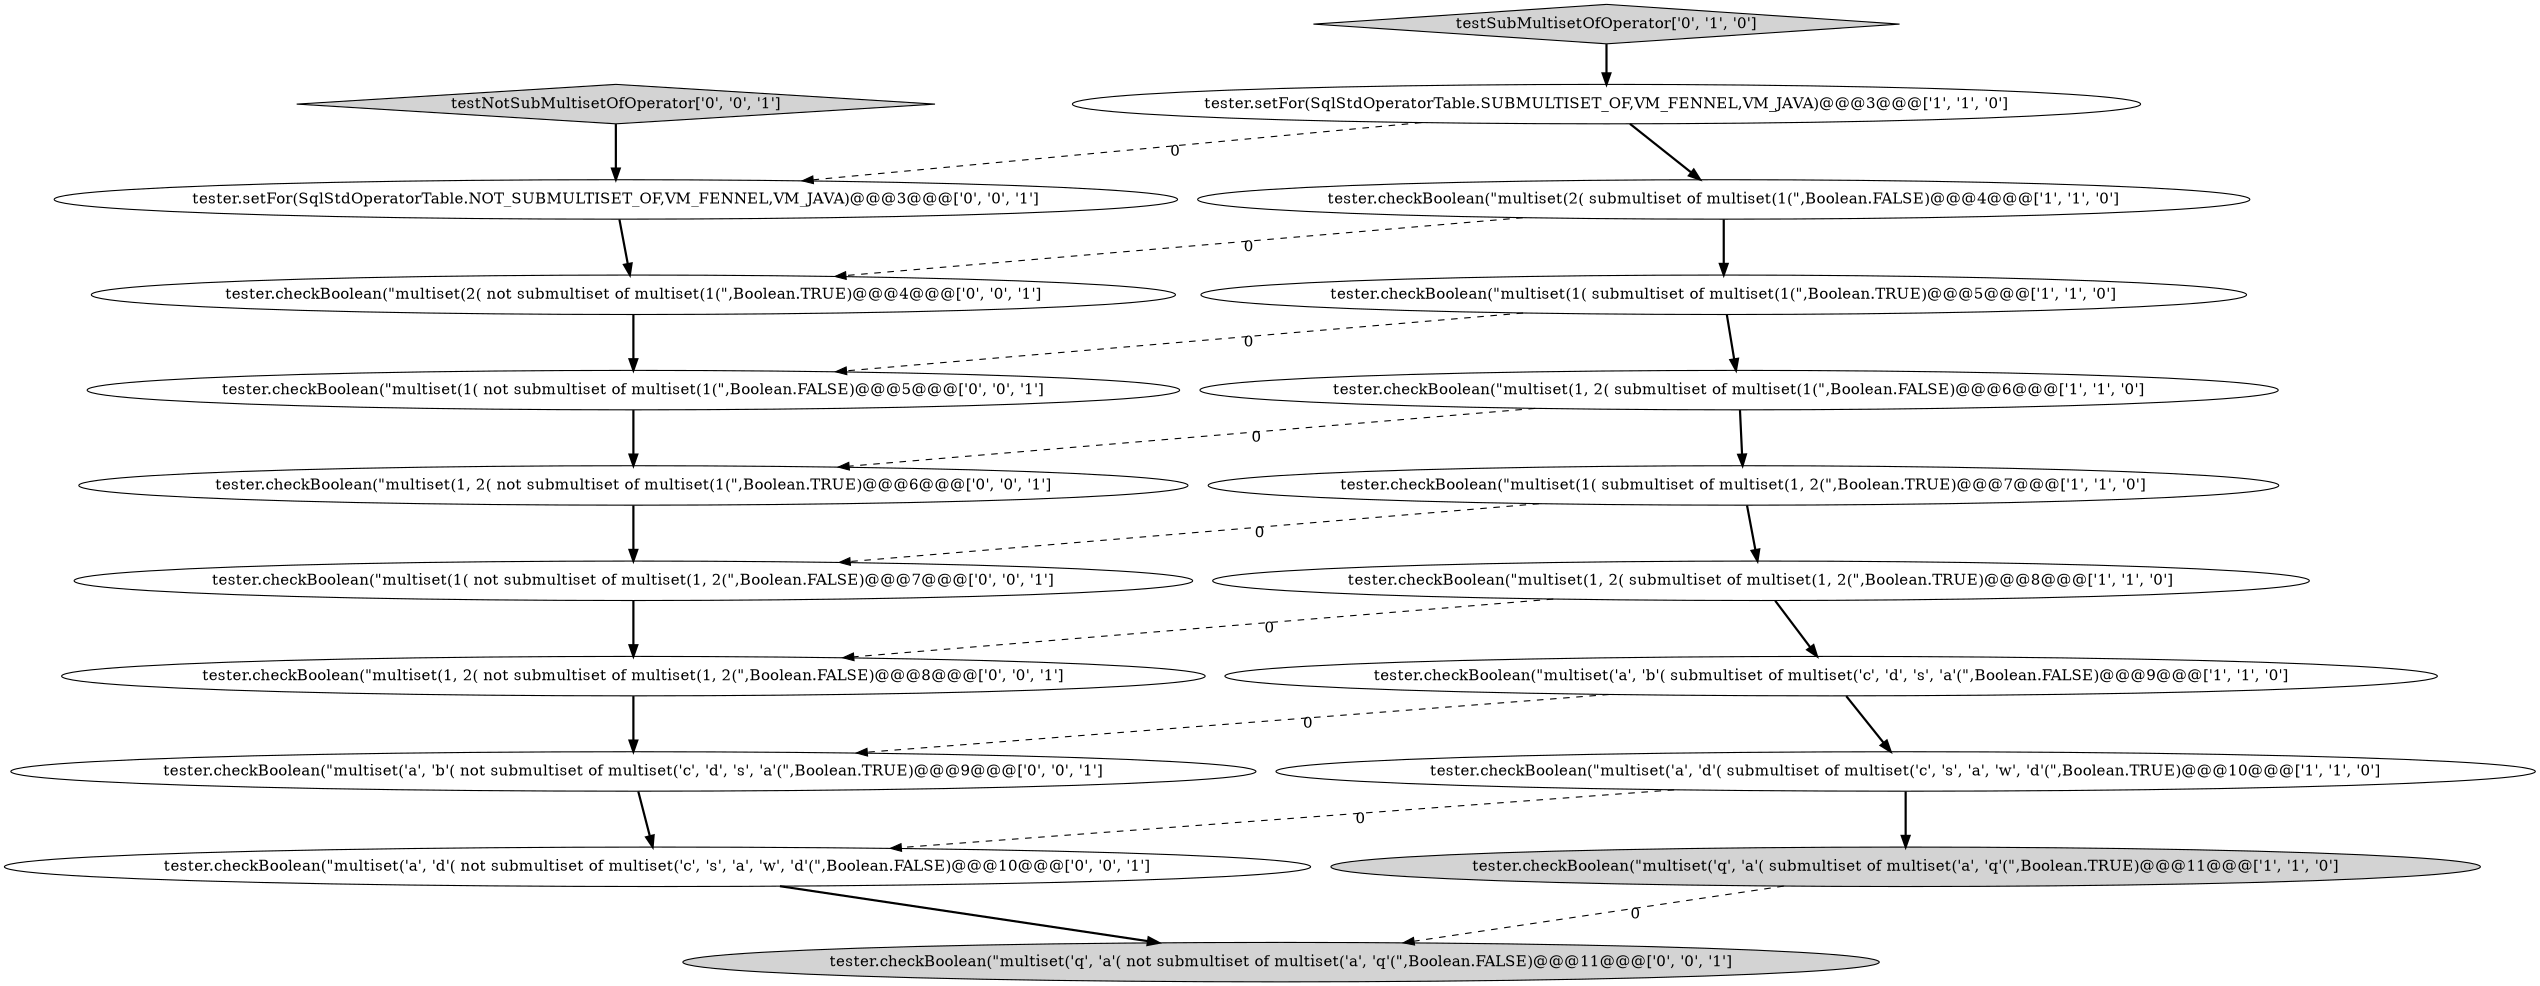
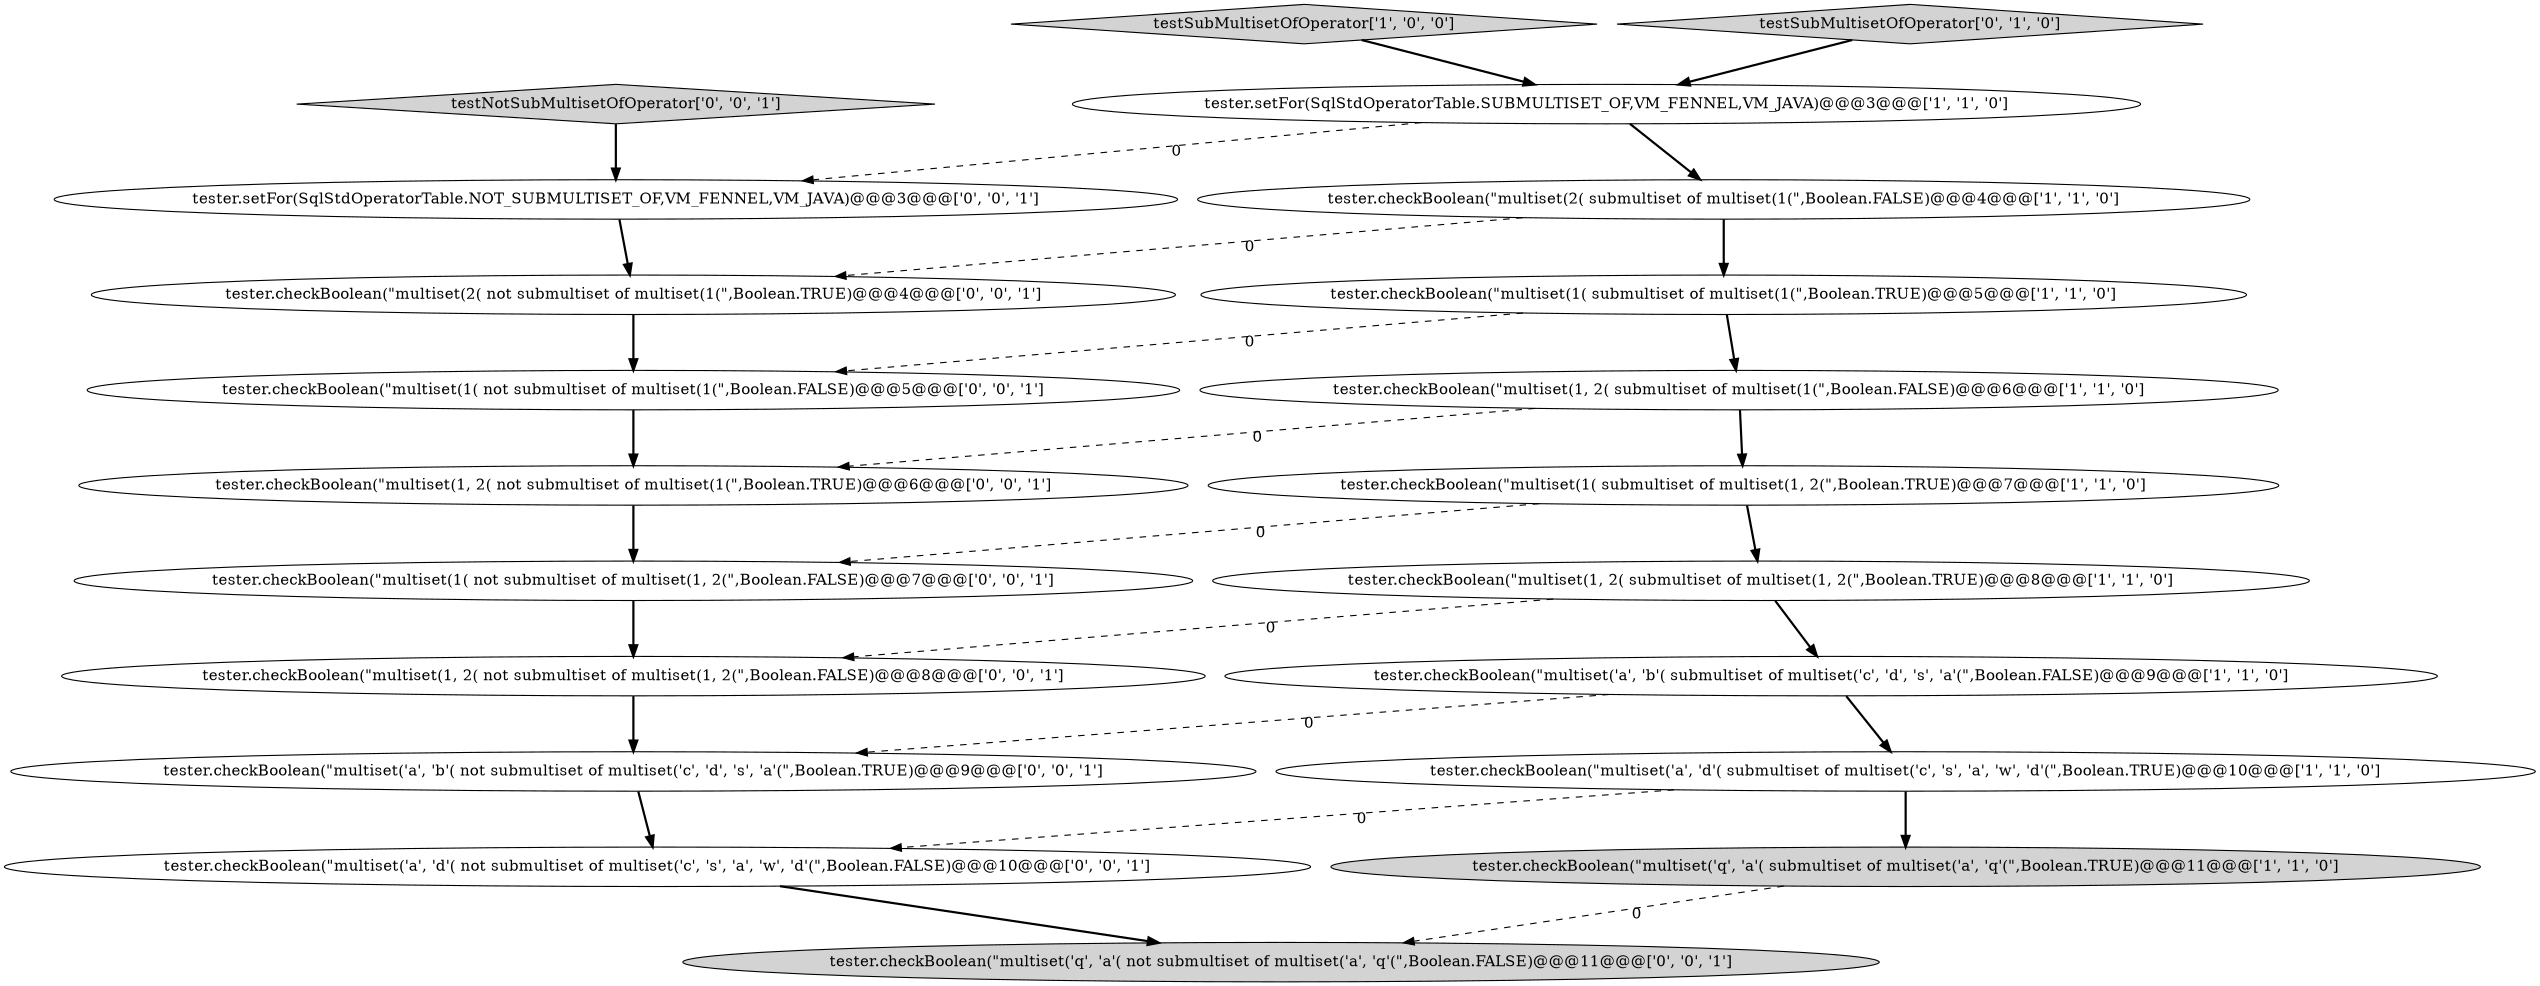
none -> (1304, 24)
